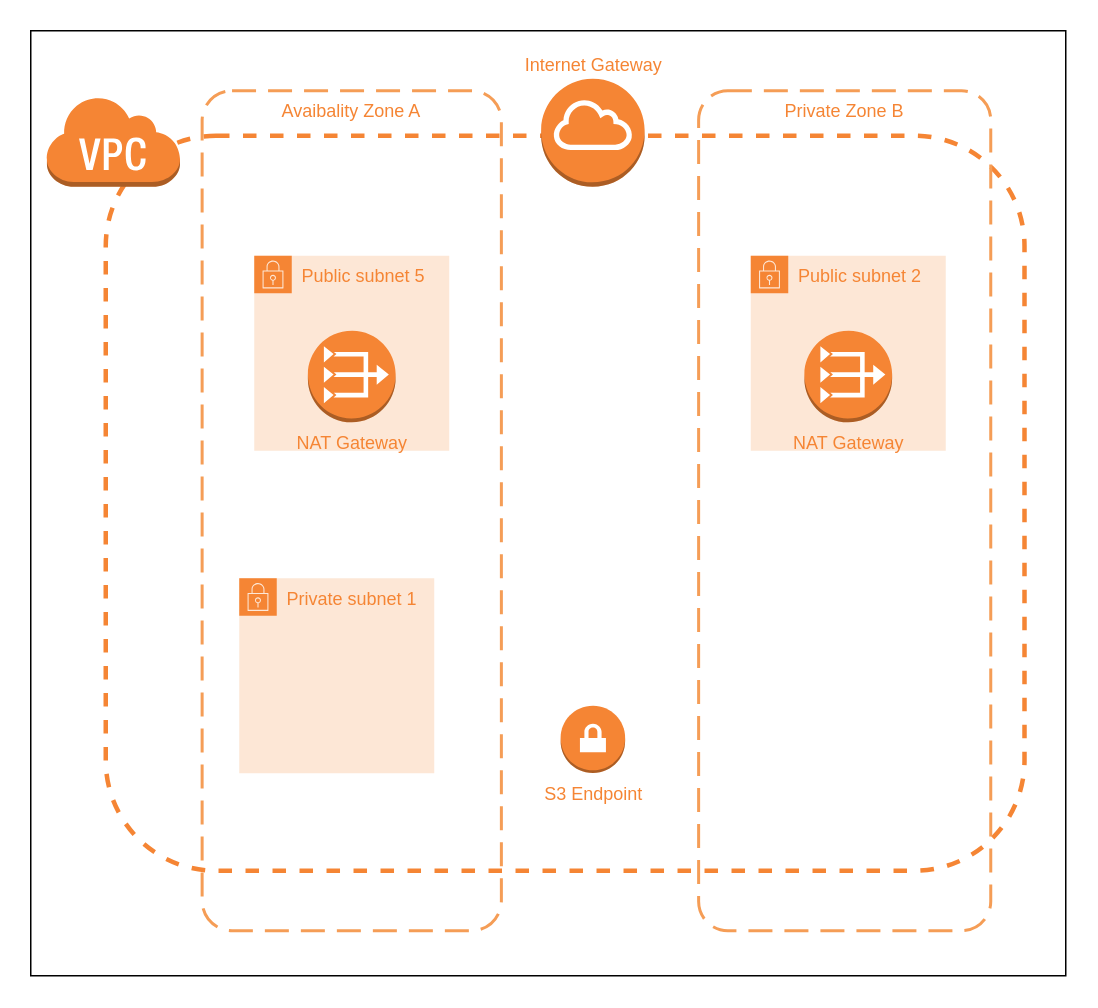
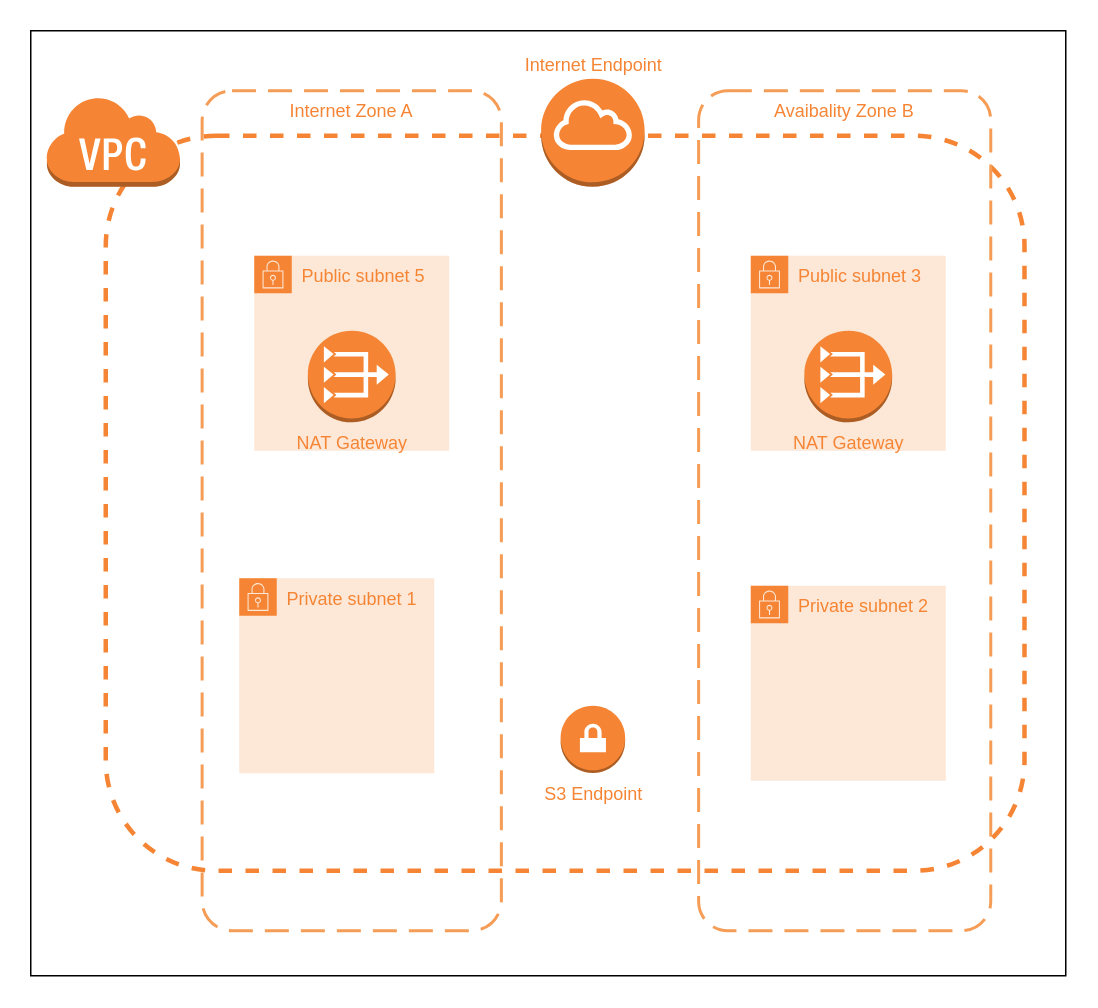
(594, 63) -> (594, 63)
(351, 111) -> (351, 111)
(844, 111) -> (844, 111)
(865, 277) -> (865, 277)
none -> (848, 683)
